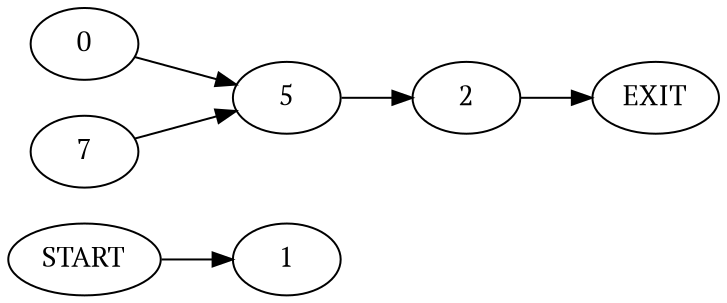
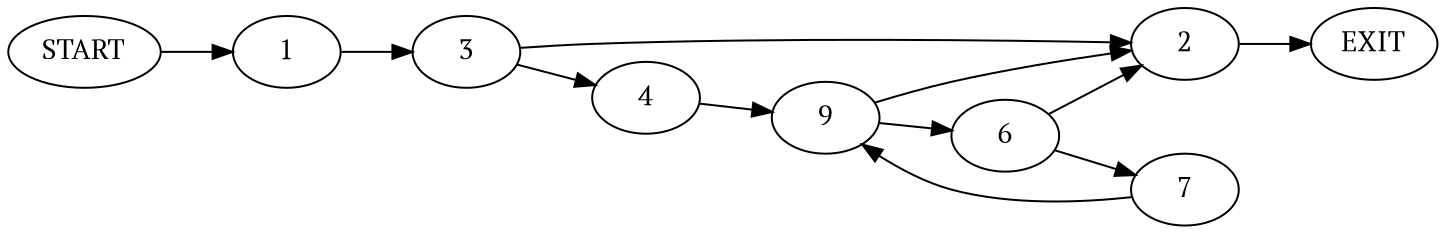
(85, 44) -> (646, 98)
none -> (466, 52)
(287, 98) -> (826, 118)
none -> (1005, 136)
